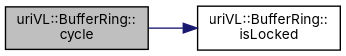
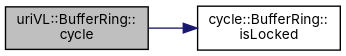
(269, 28) -> (269, 28)
